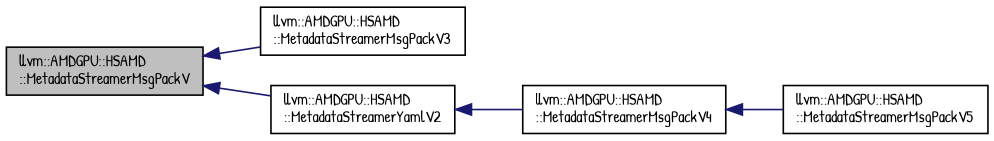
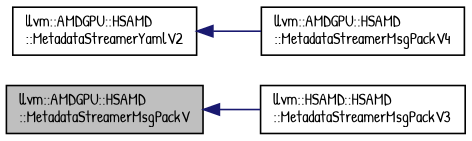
(363, 31) -> (363, 110)
(245, 92) -> none
(886, 110) -> none
